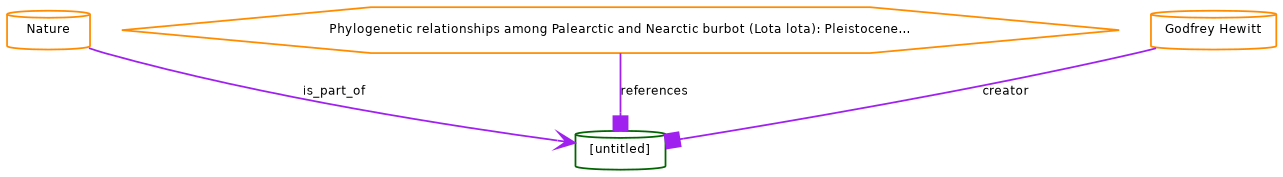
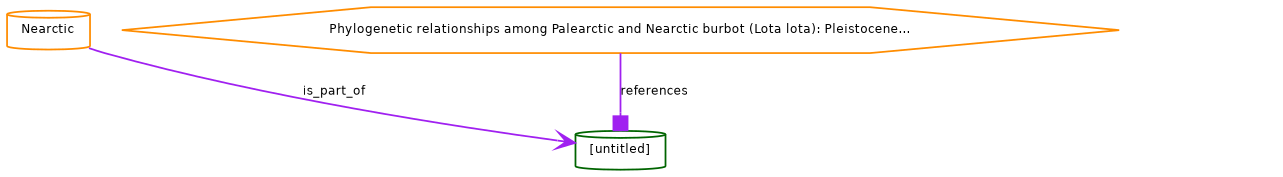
(49, 30) -> (49, 30)
(1214, 30) -> none
